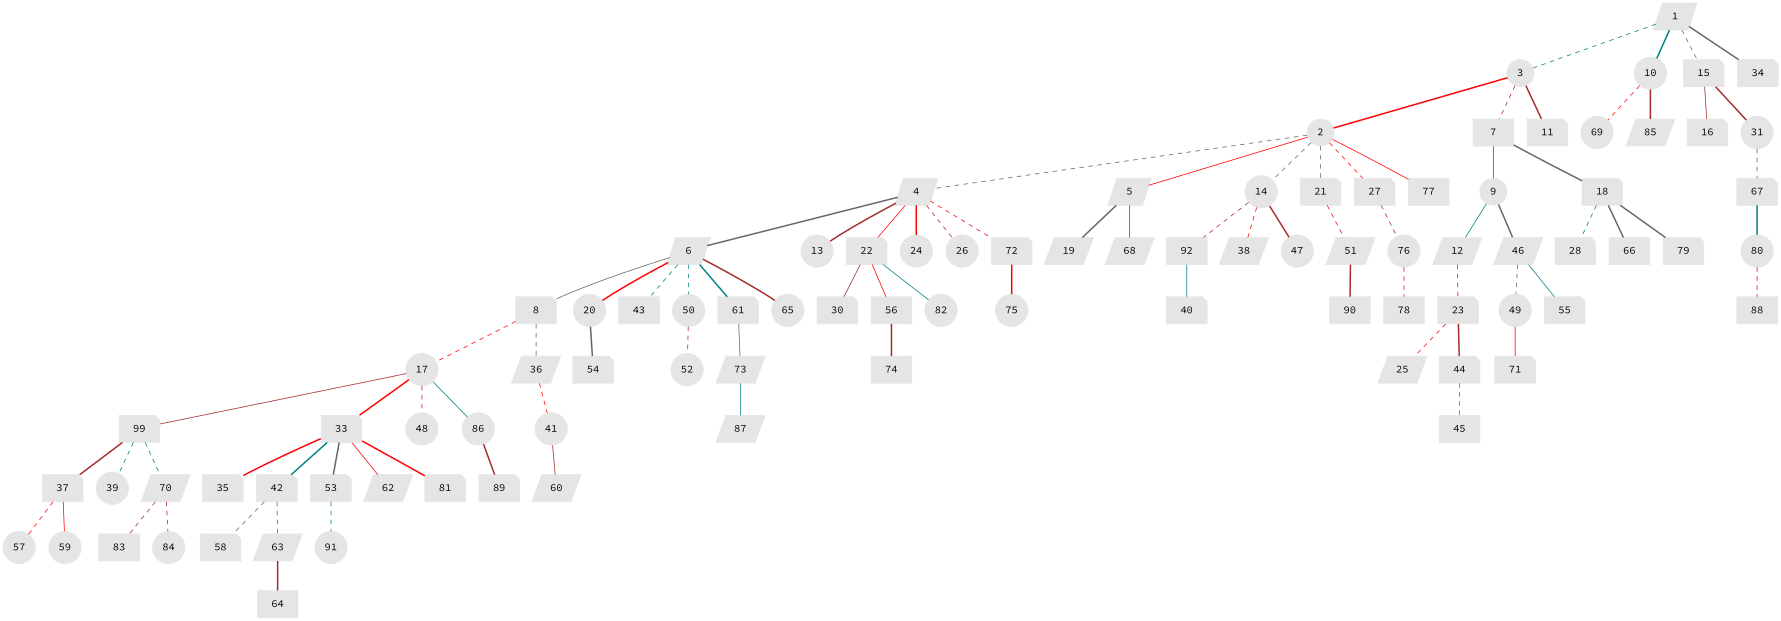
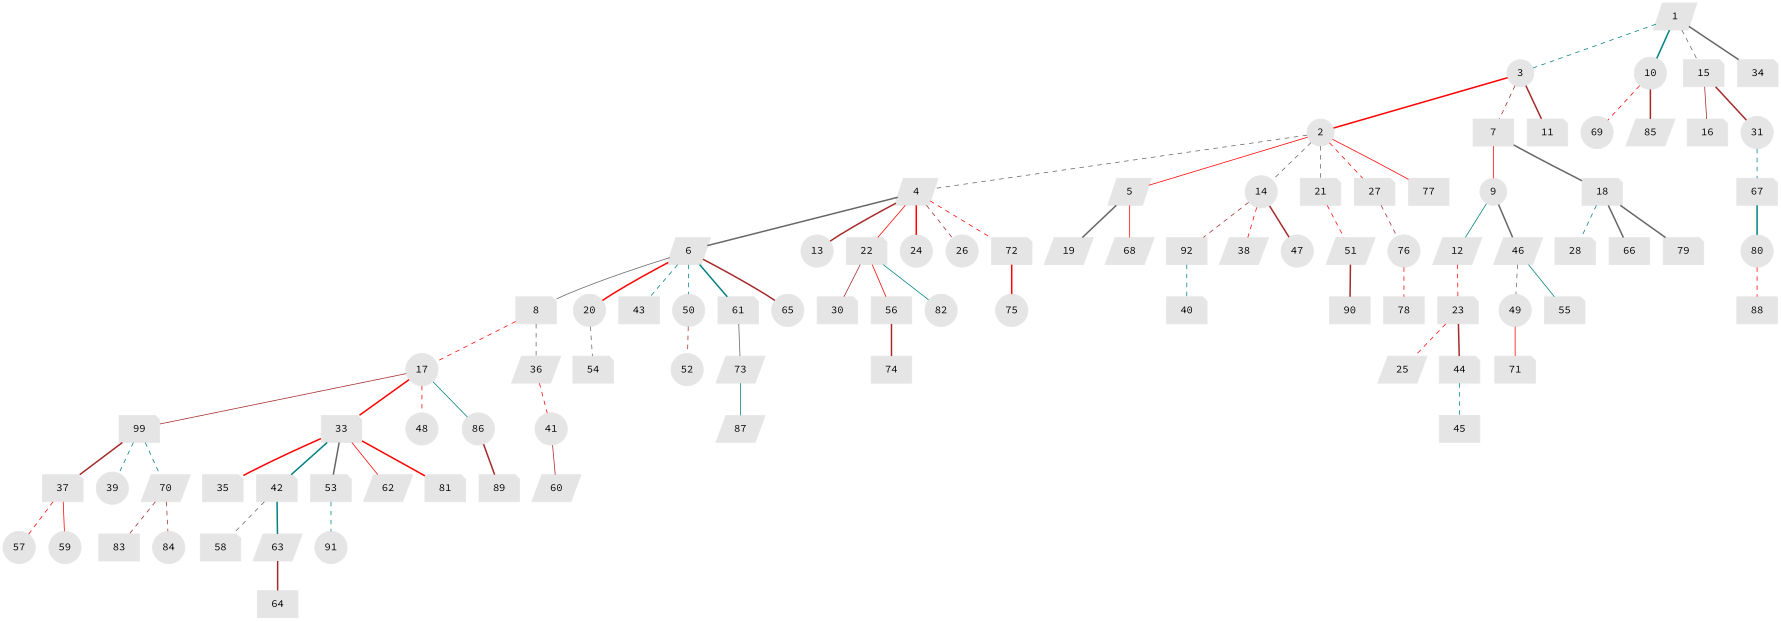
(1187, 281) -> (1187, 281)
(591, 341) -> (591, 341)
(277, 518) -> (277, 518)
